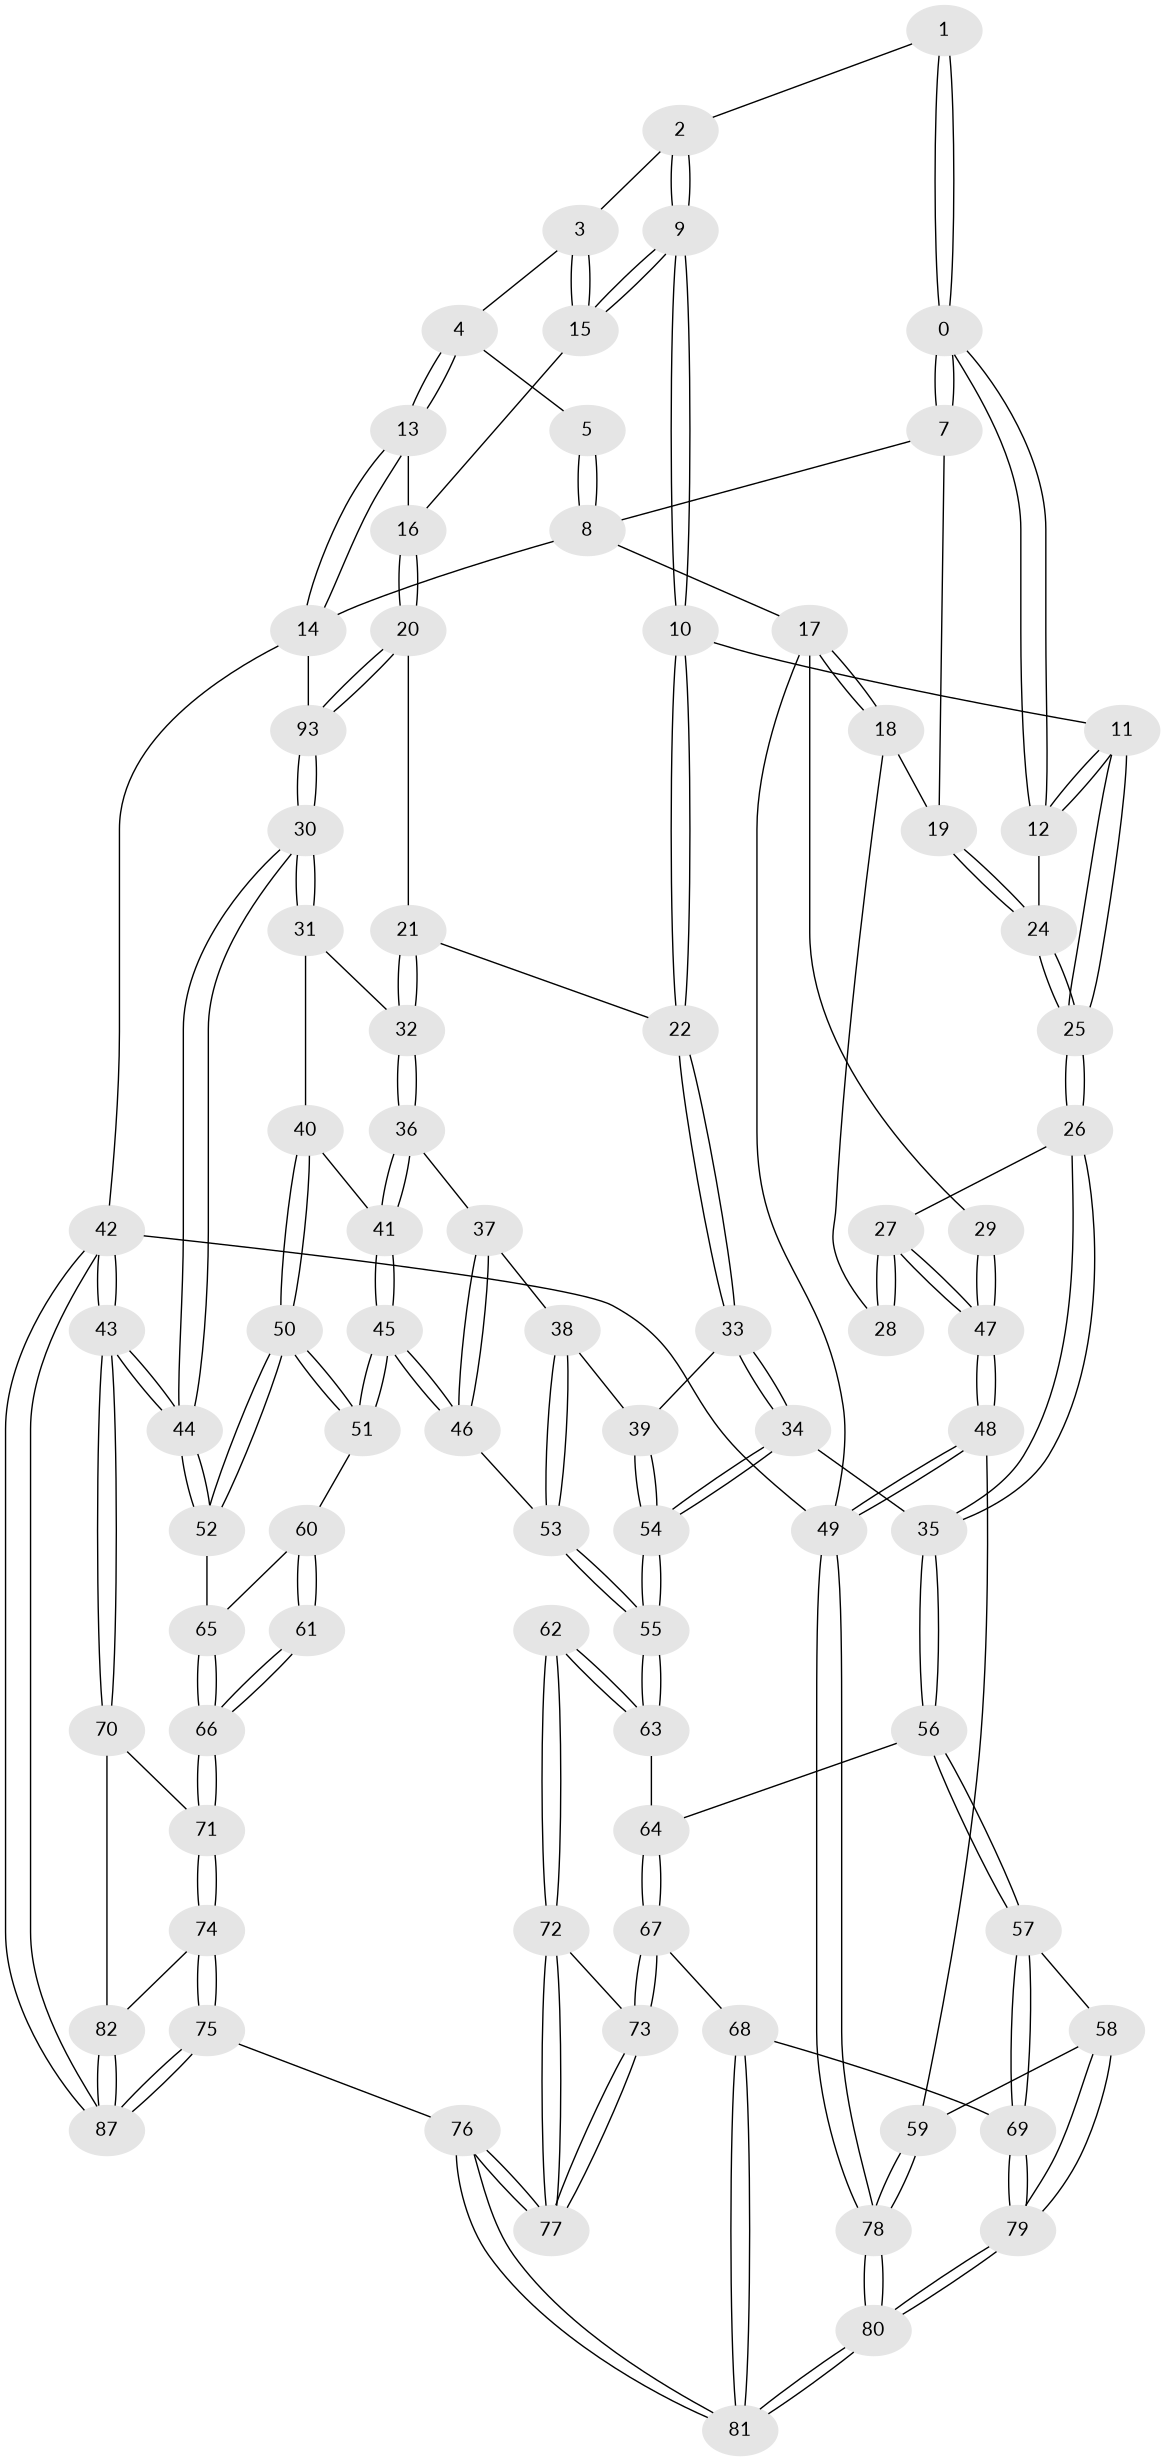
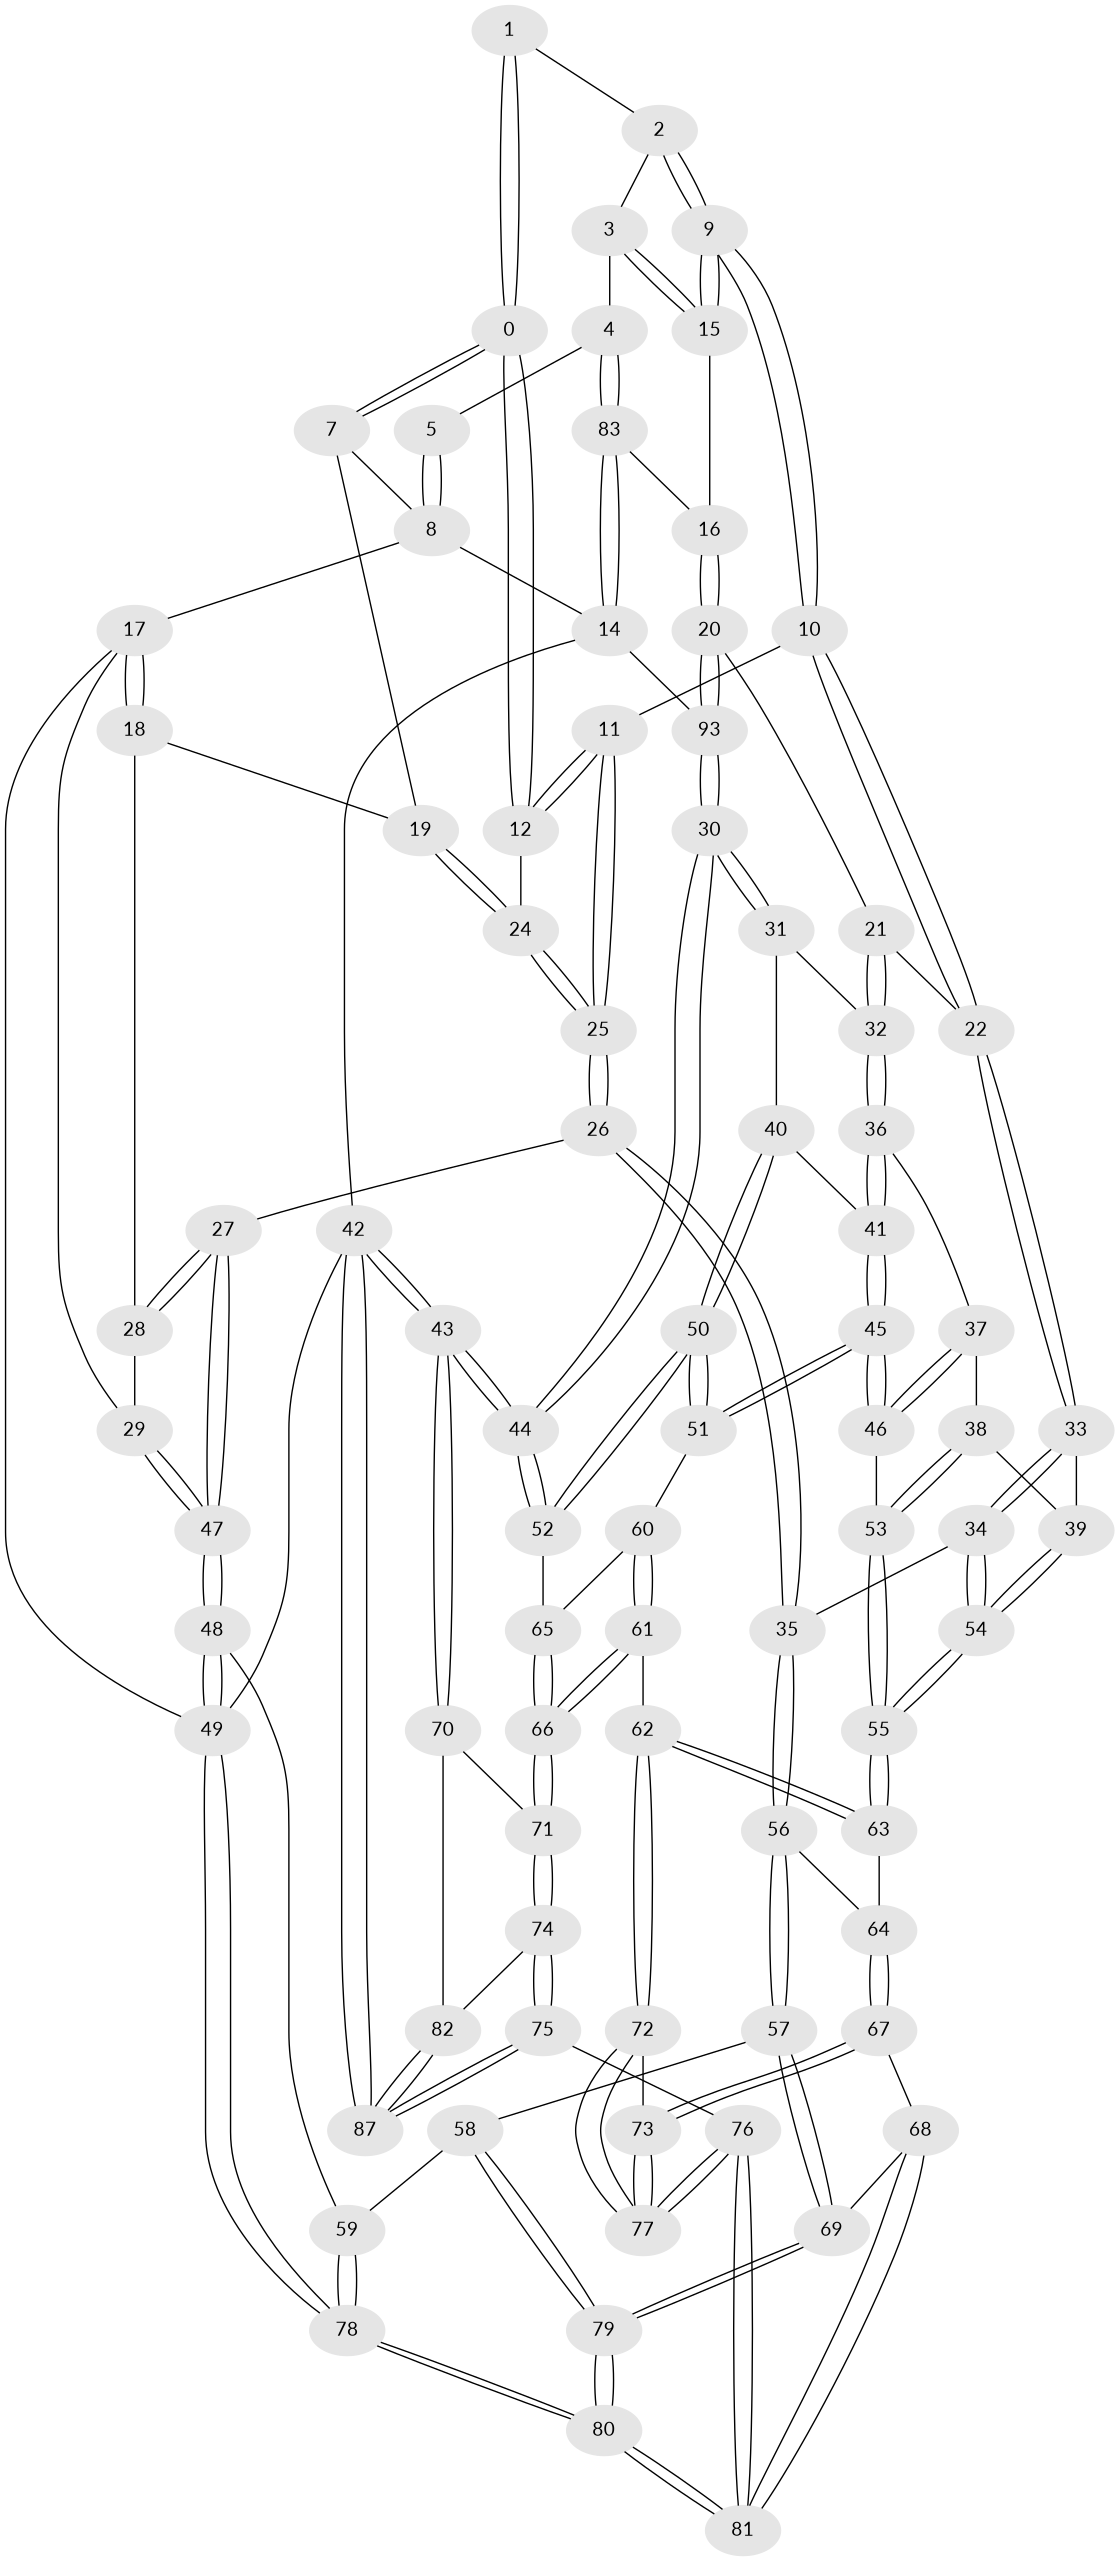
(408, 431) -> (610, 431)
none -> (135, 1381)
none -> (643, 1681)
